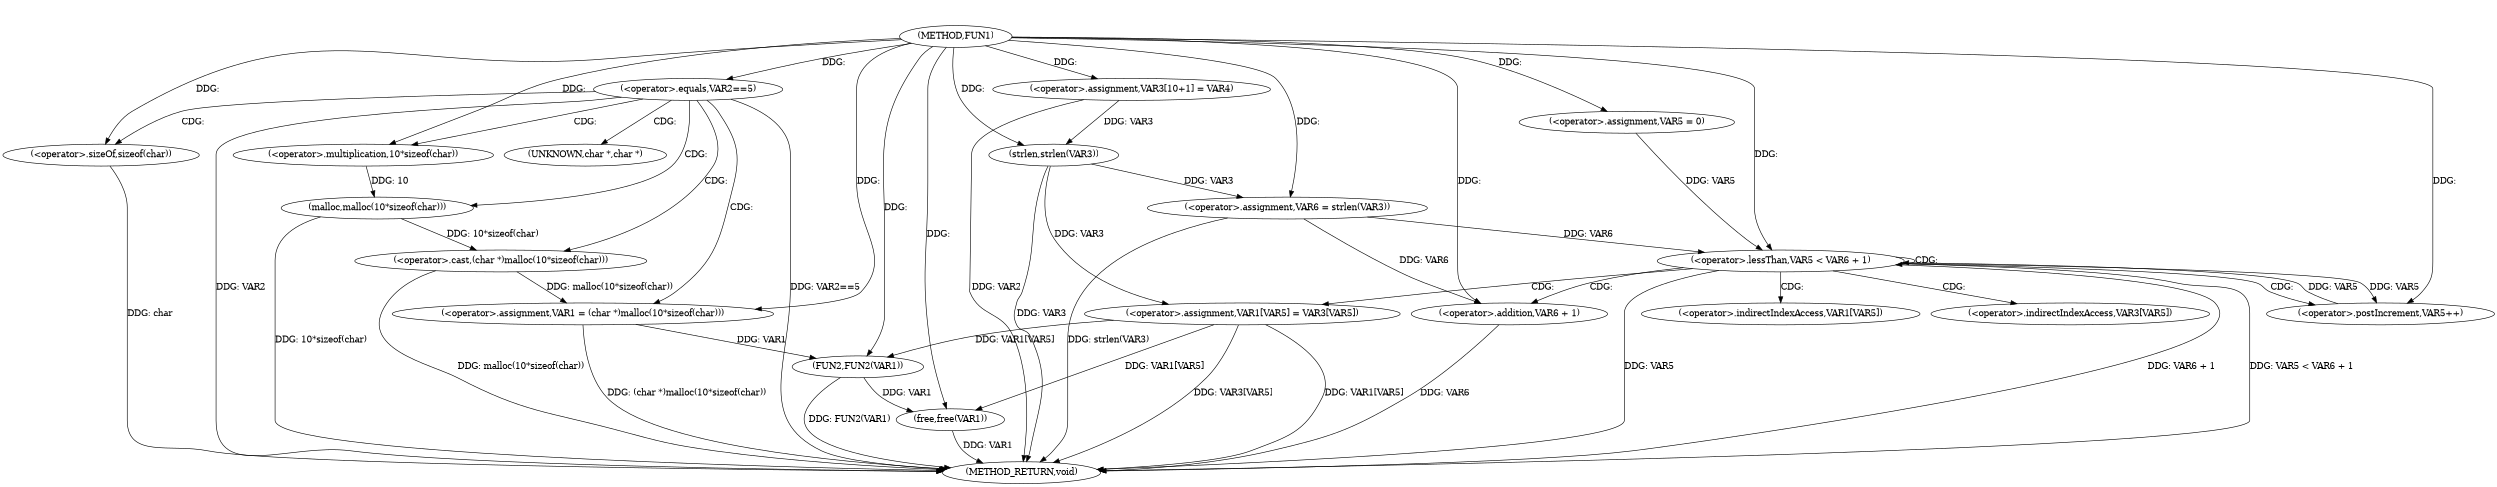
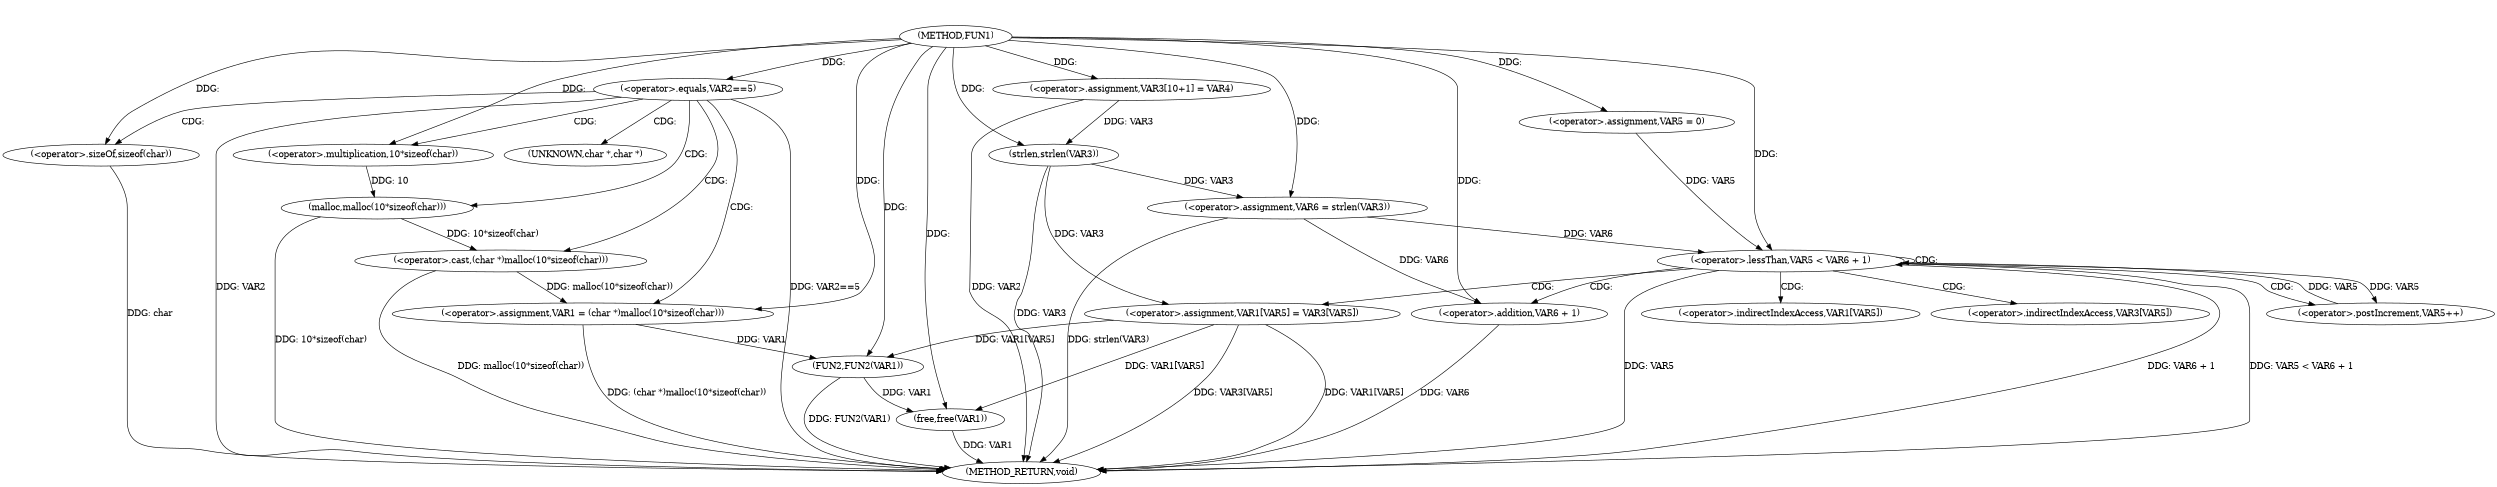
(1832, 51) -> none
